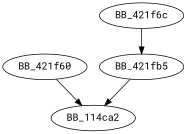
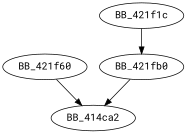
(142, 16) -> (142, 16)
(142, 67) -> (142, 67)
(93, 118) -> (93, 118)
